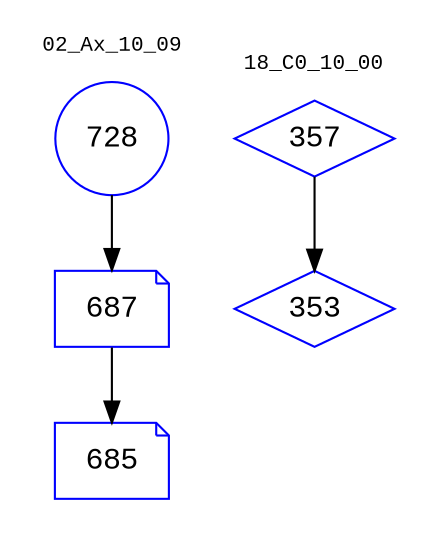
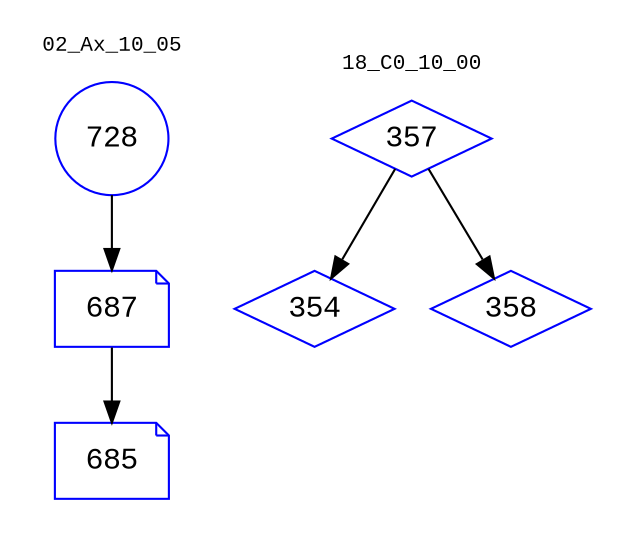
(113, 45) -> (113, 45)
(315, 309) -> (315, 309)
none -> (511, 309)
